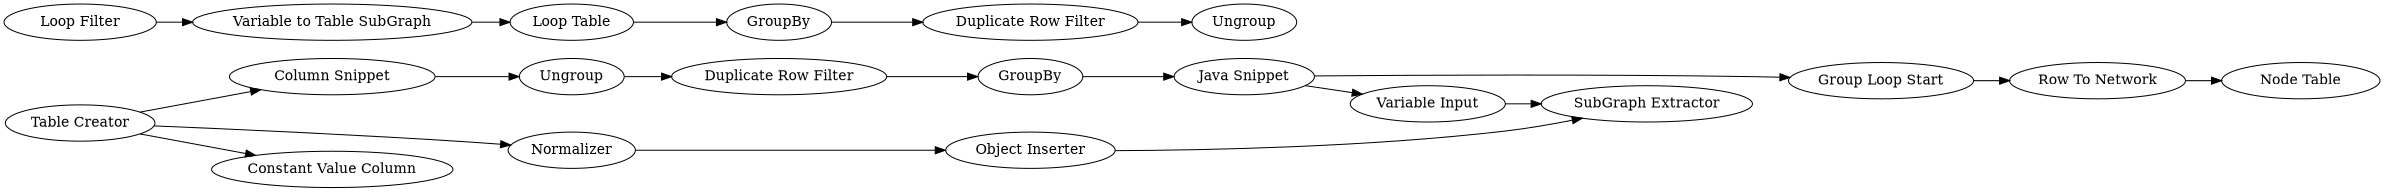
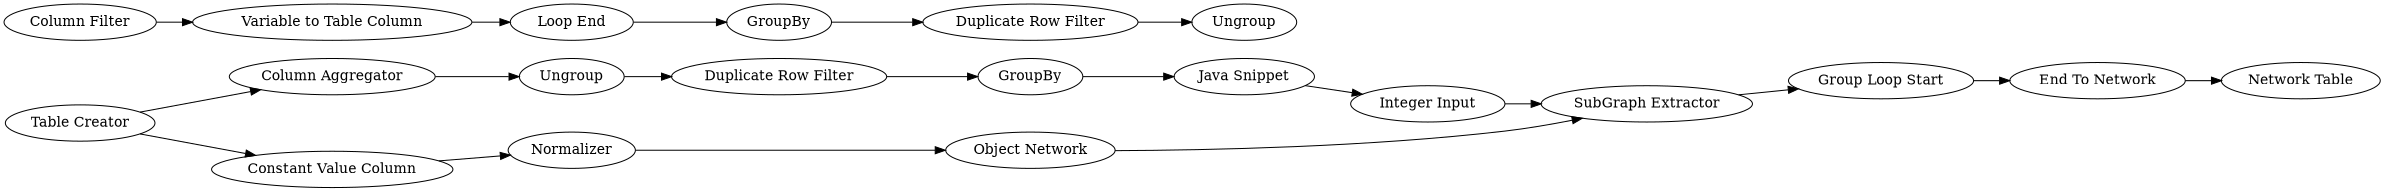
(80, 22) -> (80, 22)
(332, 22) -> (332, 22)
(572, 22) -> (572, 22)
(1547, 75) -> (1763, 92)
(332, 77) -> (332, 77)
(2098, 81) -> (2098, 81)
(2301, 81) -> (2301, 81)
(1428, 104) -> (1428, 104)
(327, 134) -> (470, 158)
(1030, 150) -> (1030, 150)
